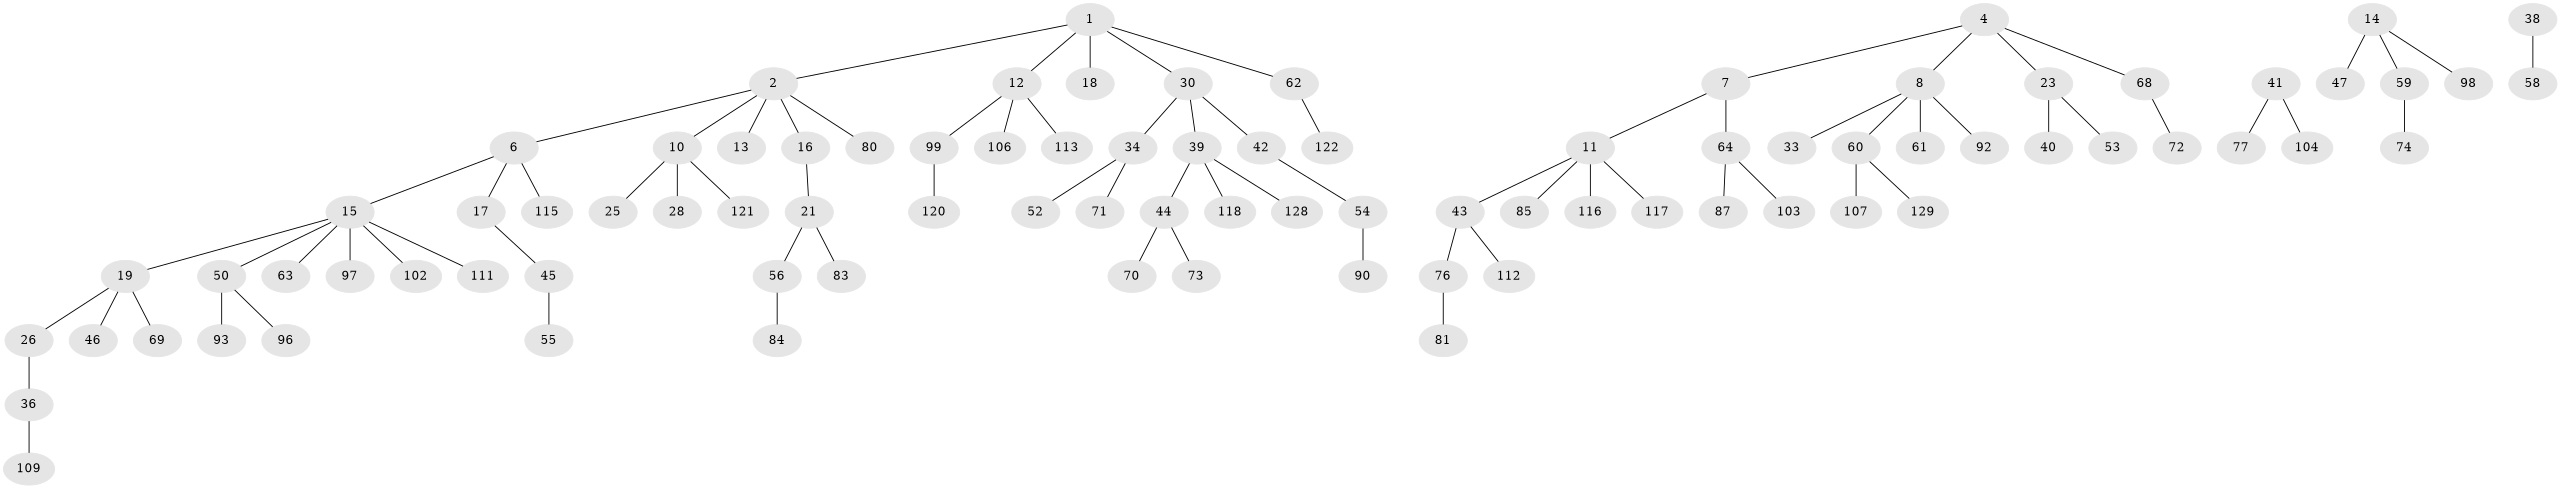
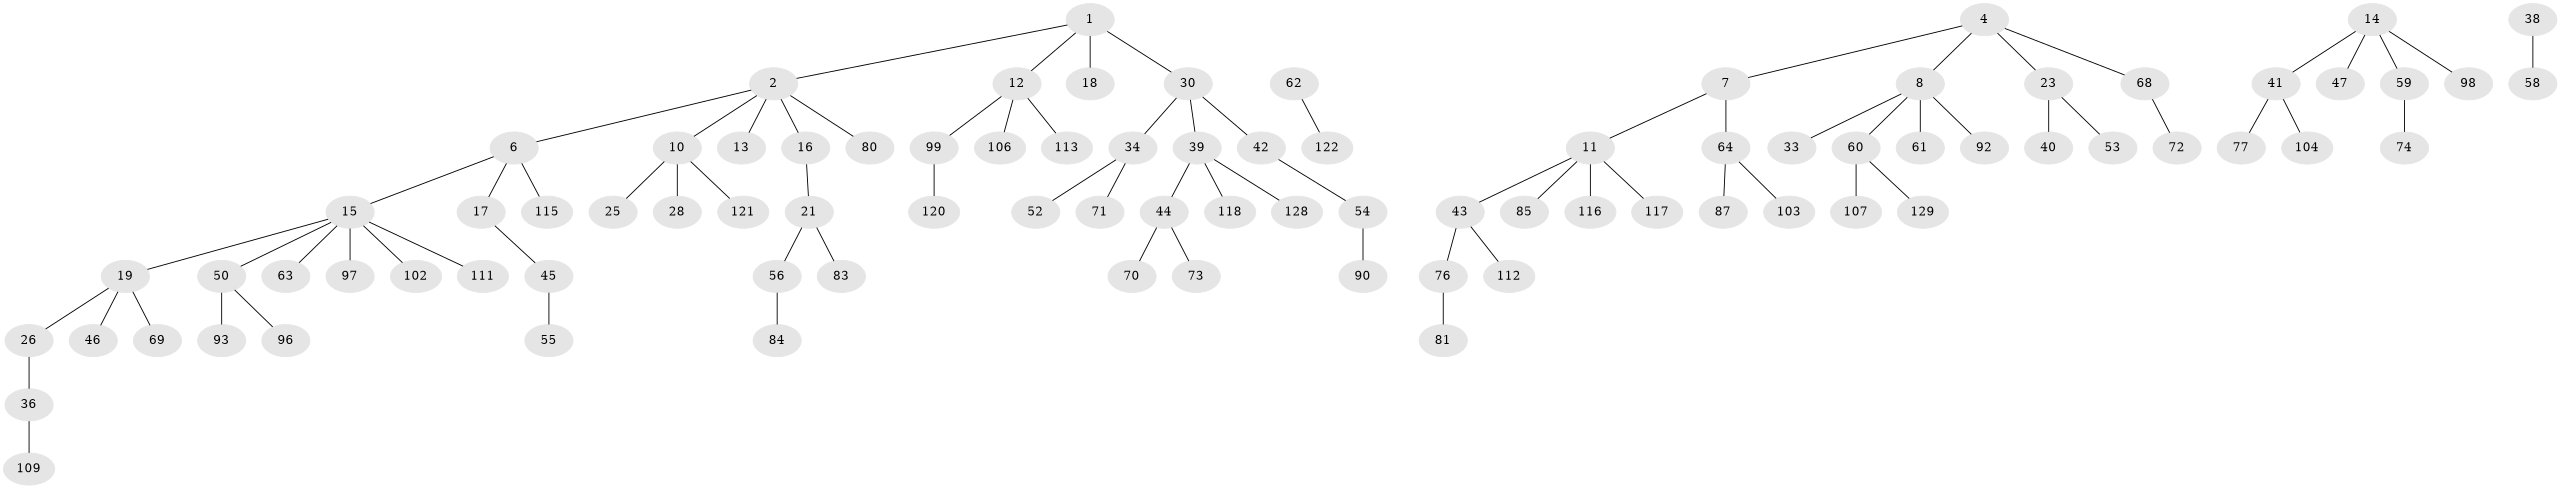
(1192, 52) -> none
none -> (2324, 52)
